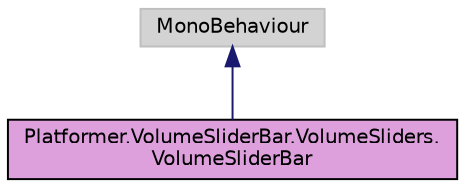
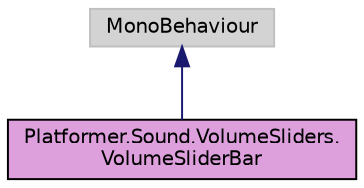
(233, 149) -> (182, 149)
